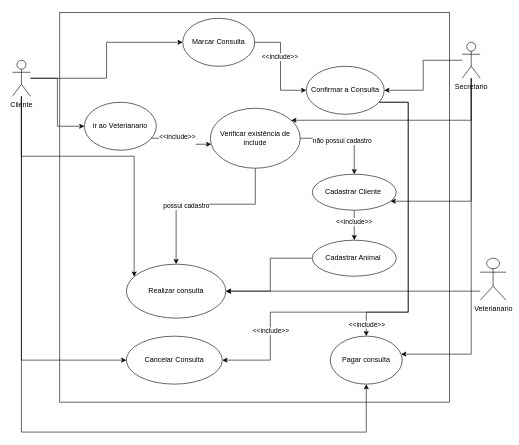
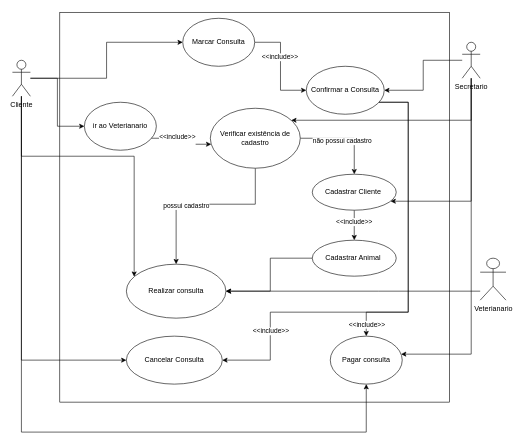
(255, 138) -> (255, 138)
